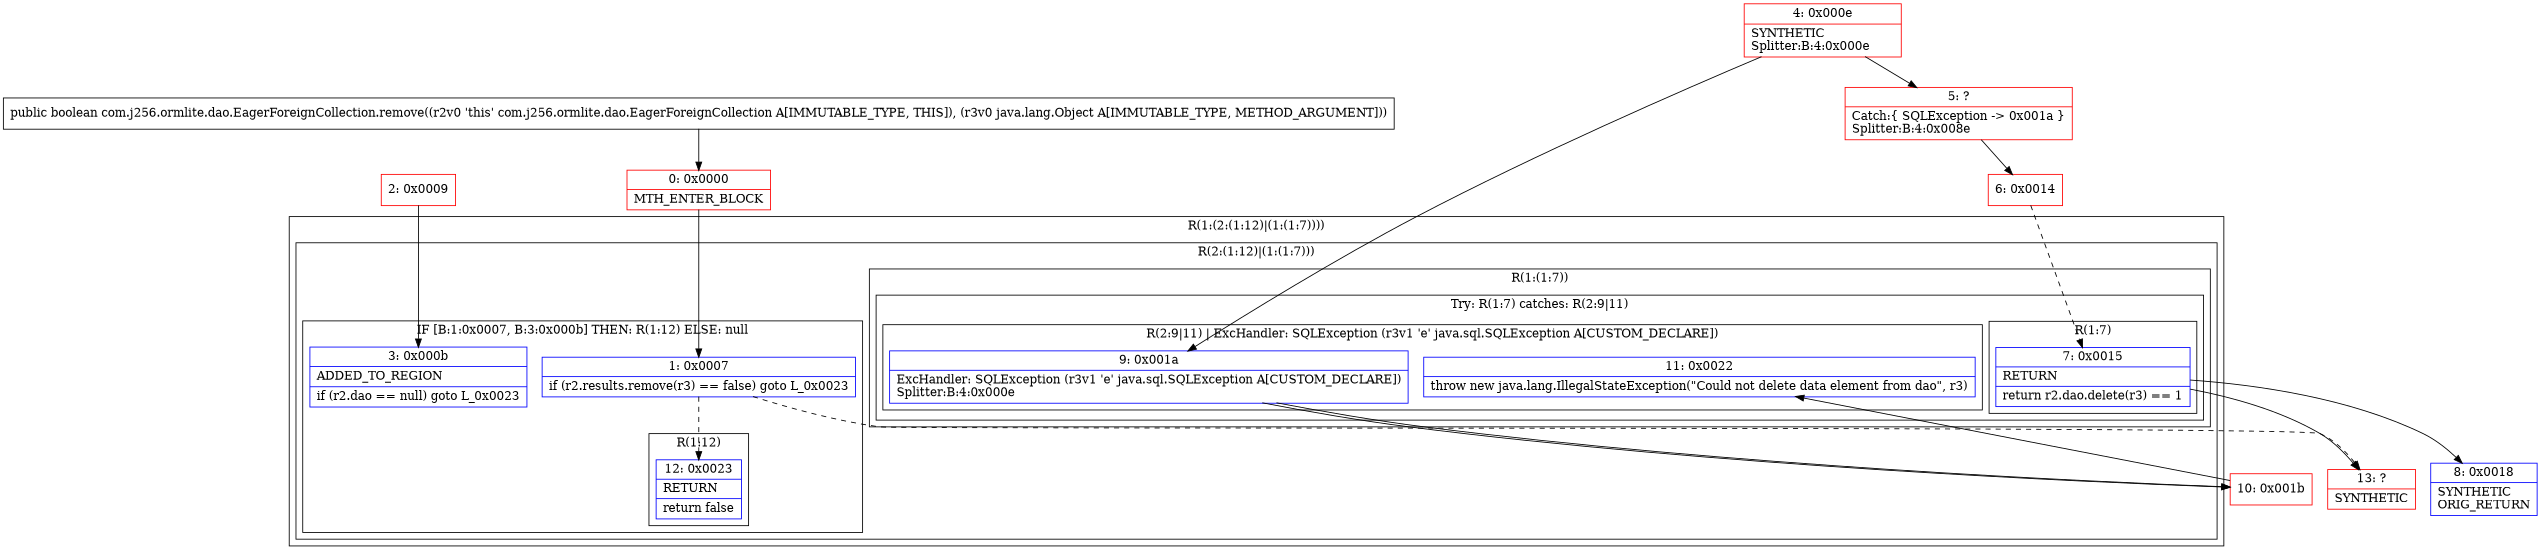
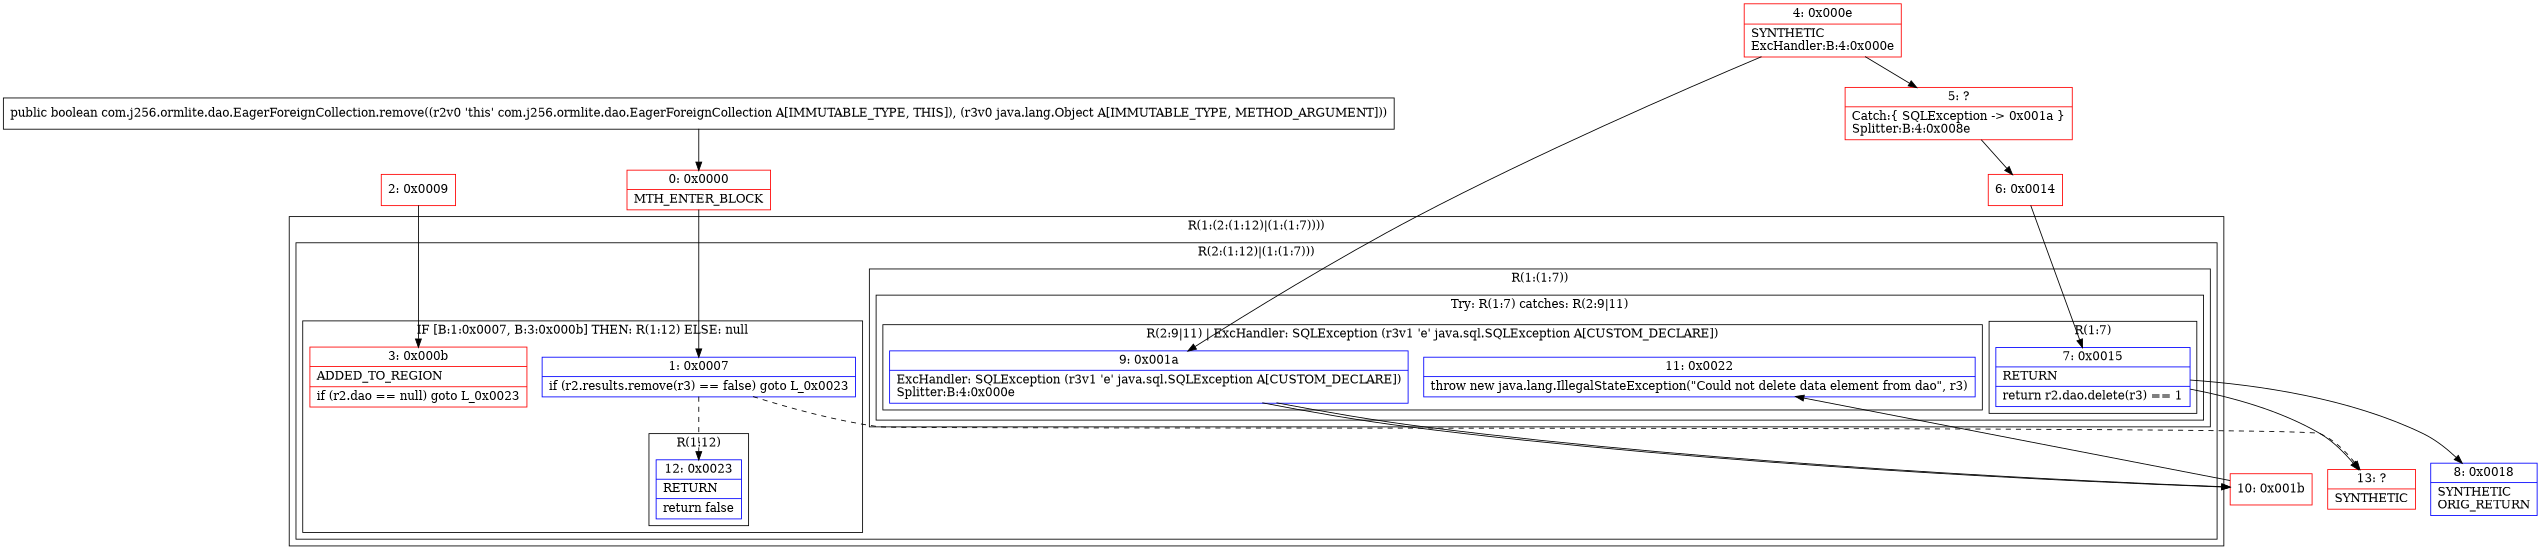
(1810, 46) -> (1823, 46)
(2056, 276) -> (2056, 276)
(418, 377) -> (418, 377)
